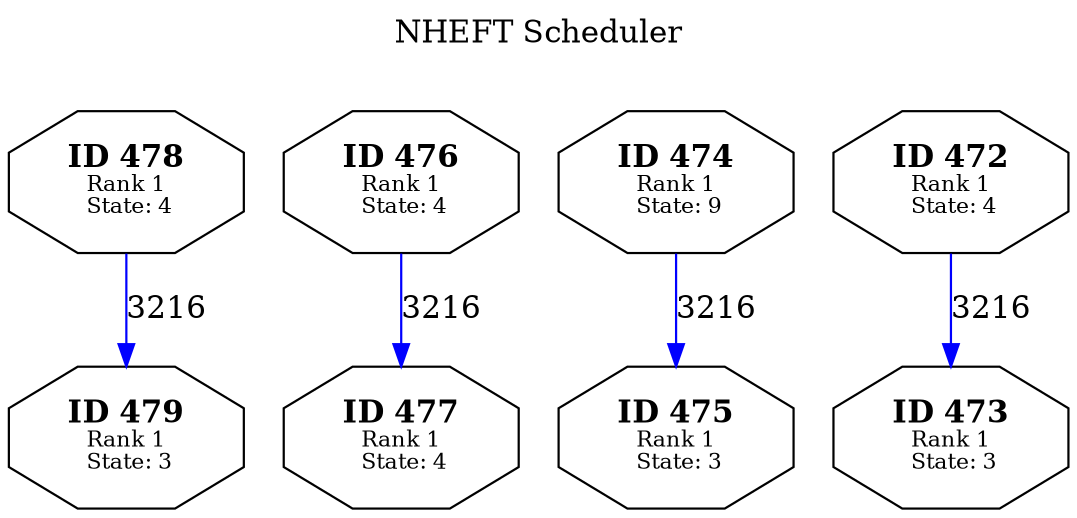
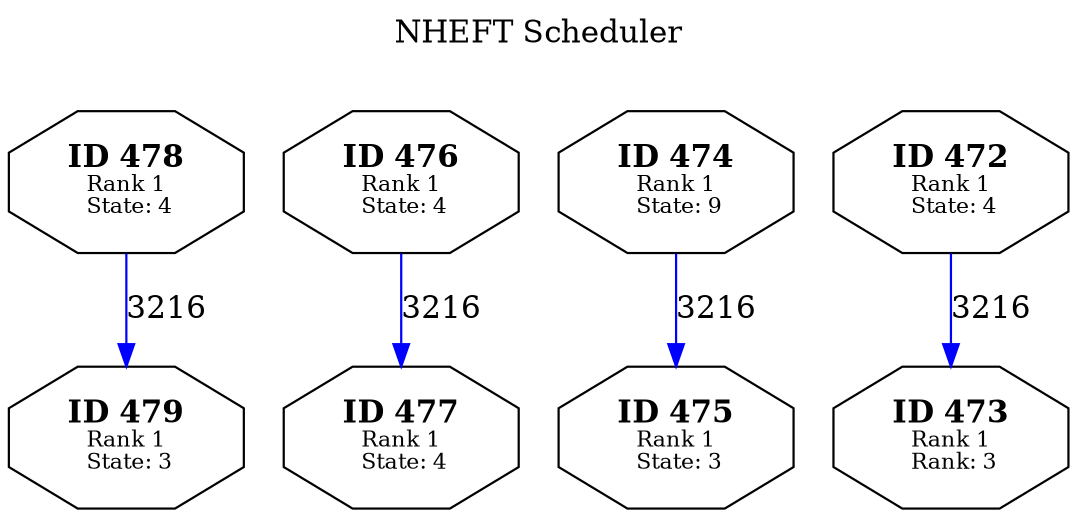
(951, 462) -> (951, 462)
